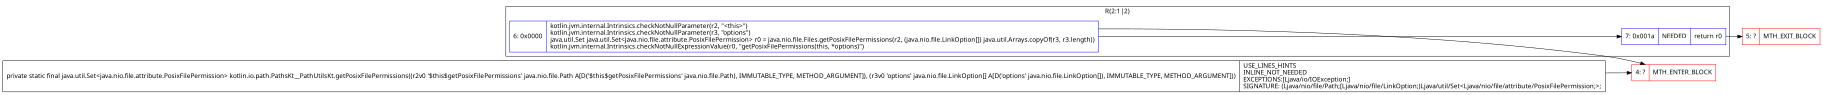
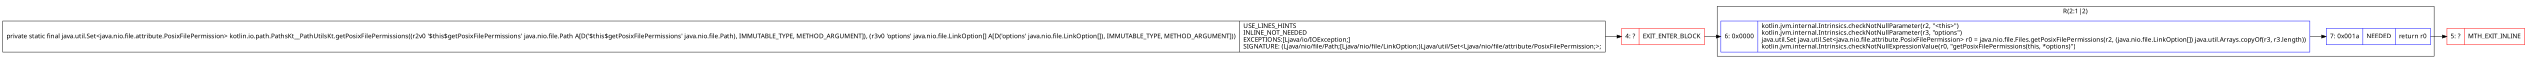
(1330, 34) -> (1710, 37)
(1790, 36) -> (2494, 36)
(1682, 72) -> (1672, 36)
